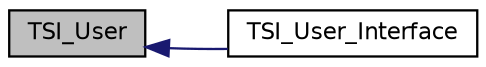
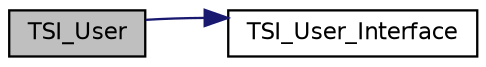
(199, 49) -> (175, 18)
